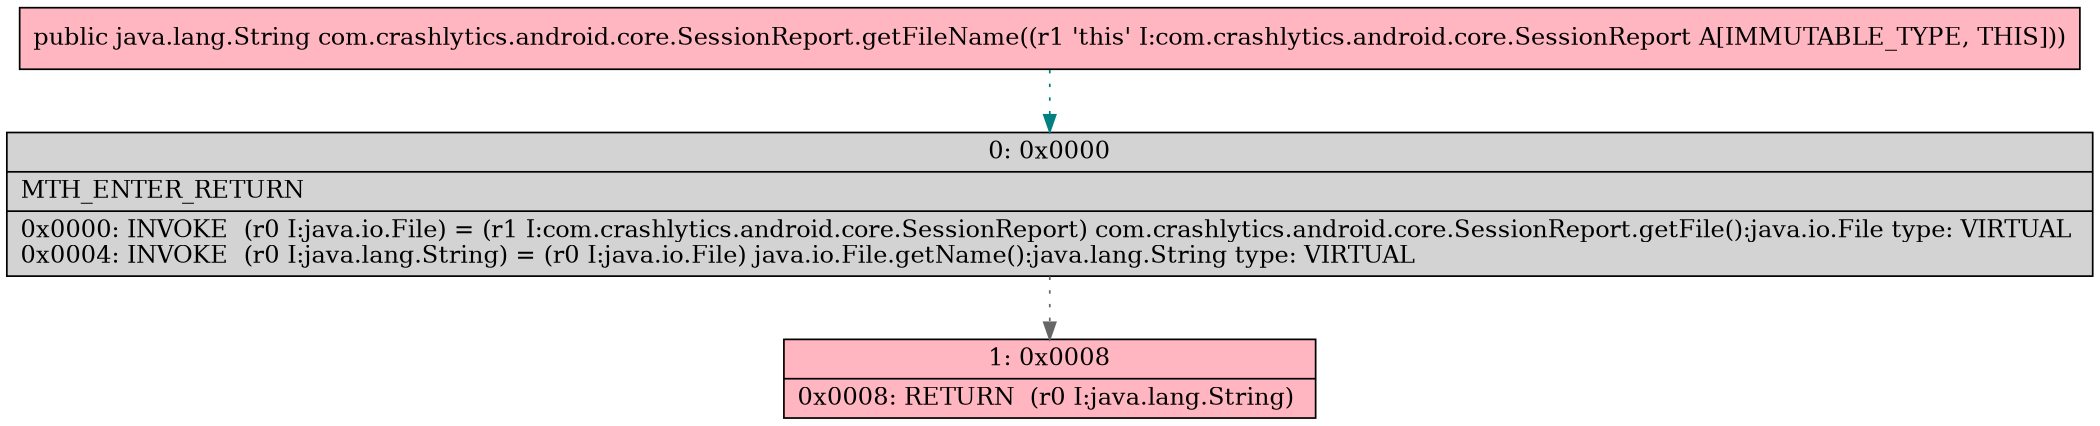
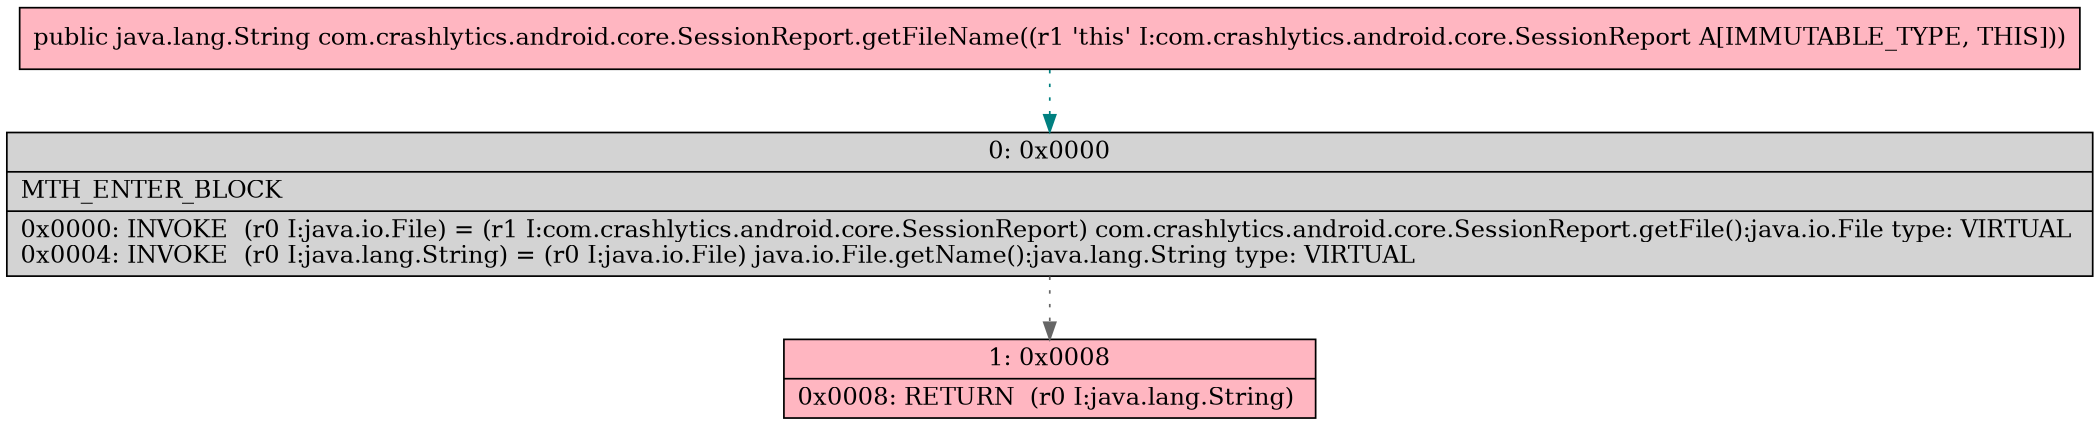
(162, 191) -> (152, 191)
